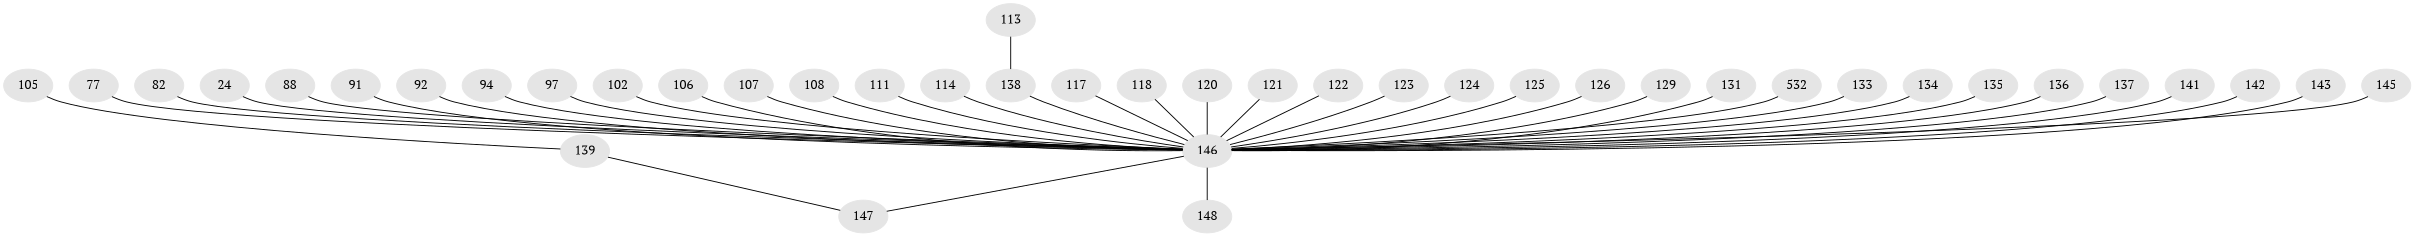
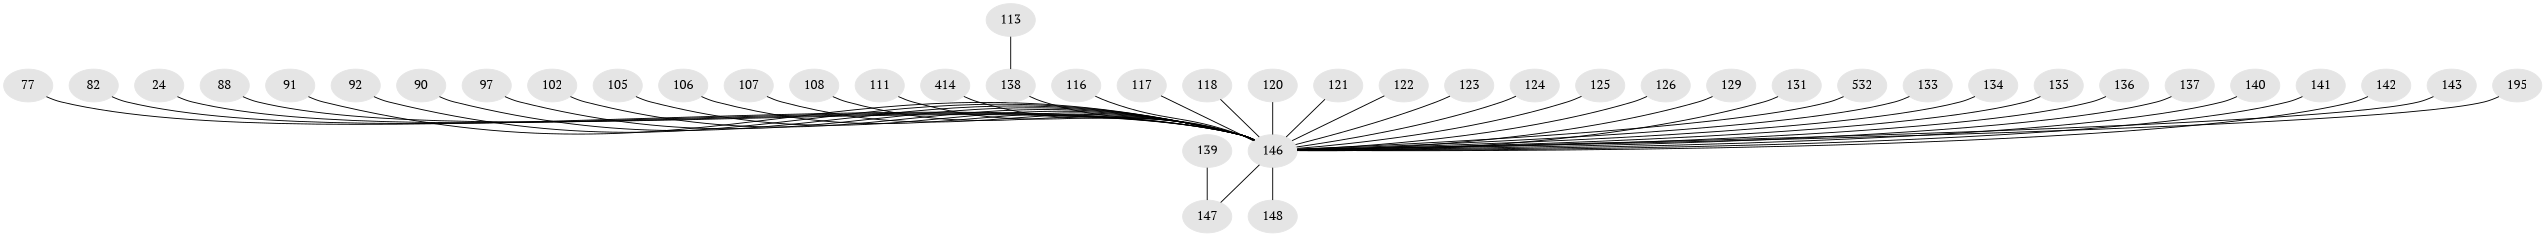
(487, 86) -> (421, 86)
(945, 86) -> (945, 86)
none -> (1076, 86)
none -> (2255, 86)
(2386, 86) -> (2517, 86)
(302, 133) -> (945, 118)
